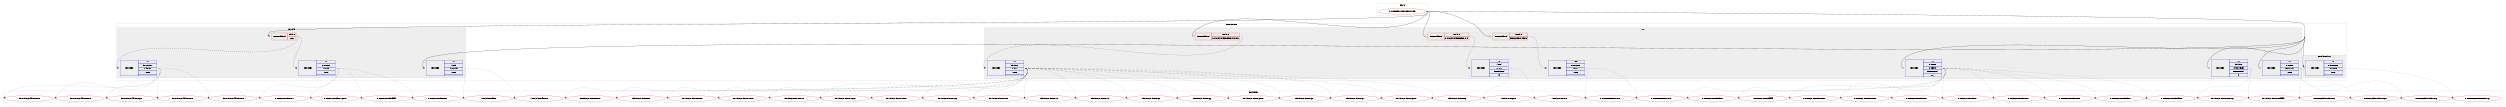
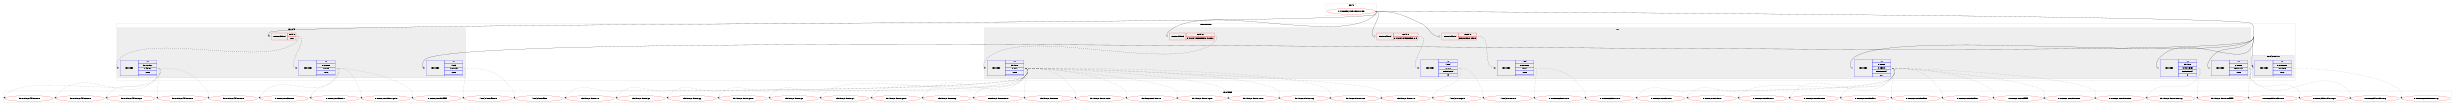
(692, 98) -> none
